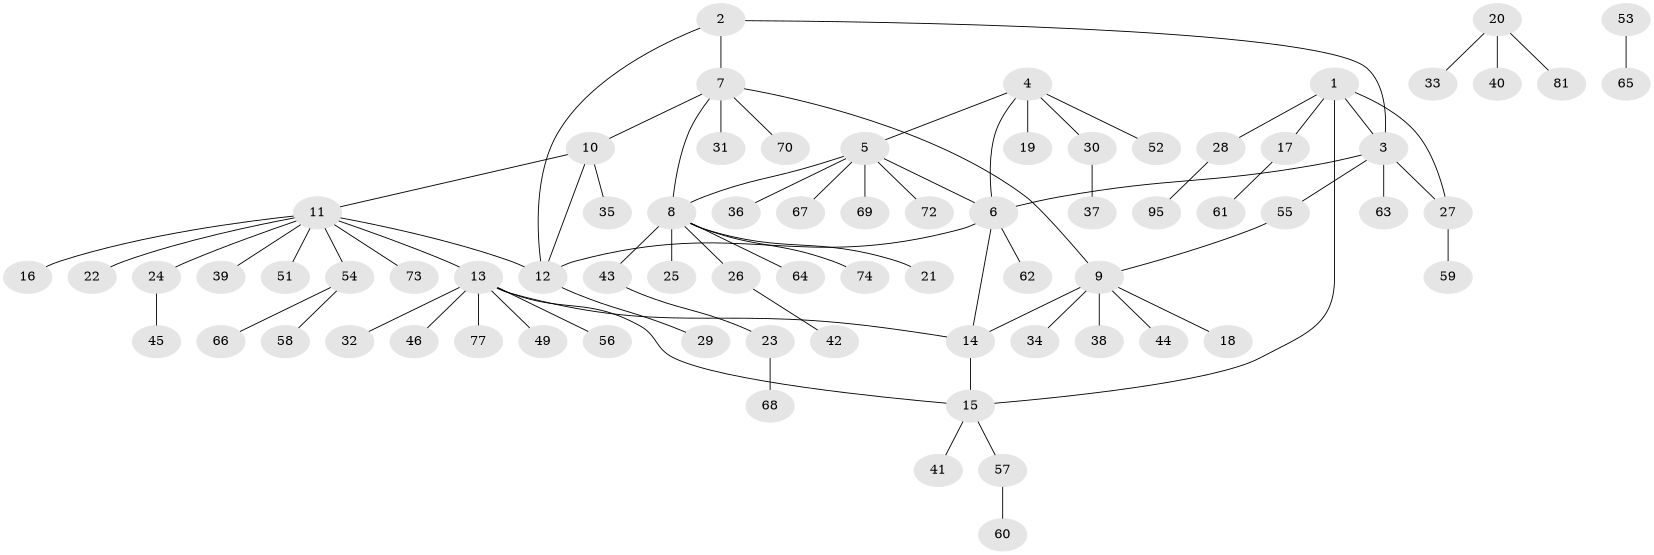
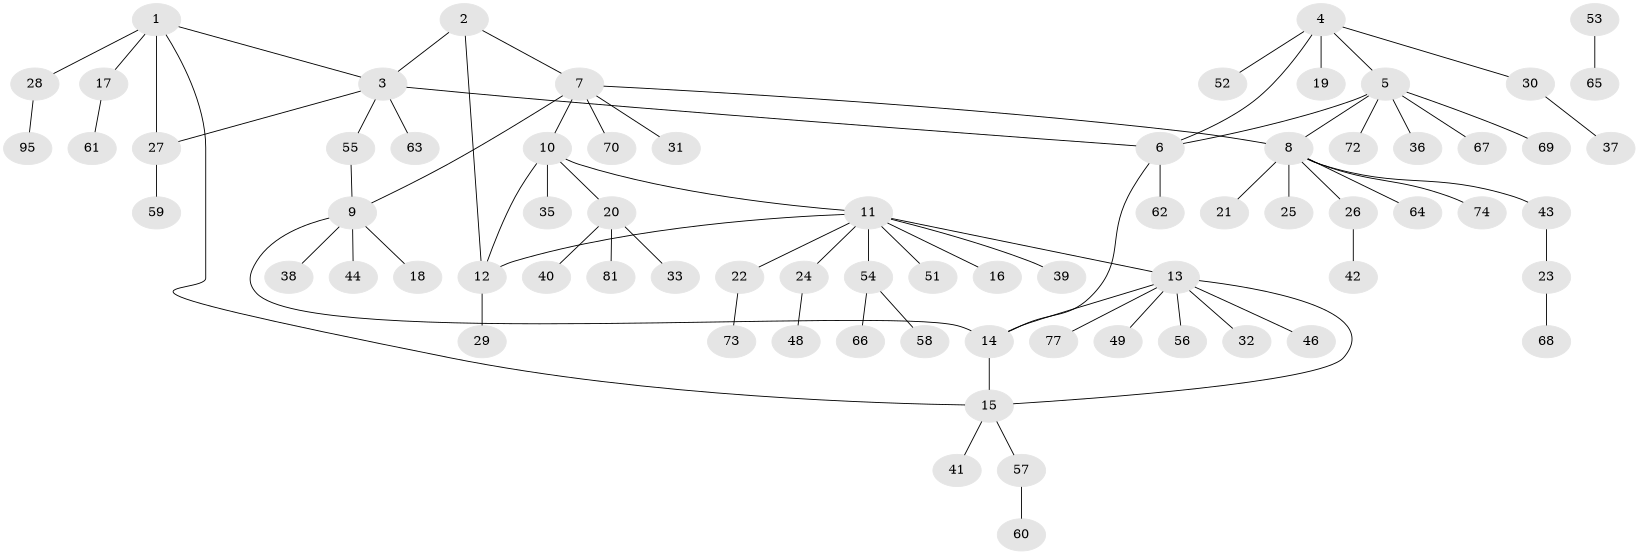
none -> (579, 181)
(716, 243) -> none
(366, 245) -> (736, 309)
(157, 342) -> (796, 342)
(1035, 342) -> none
